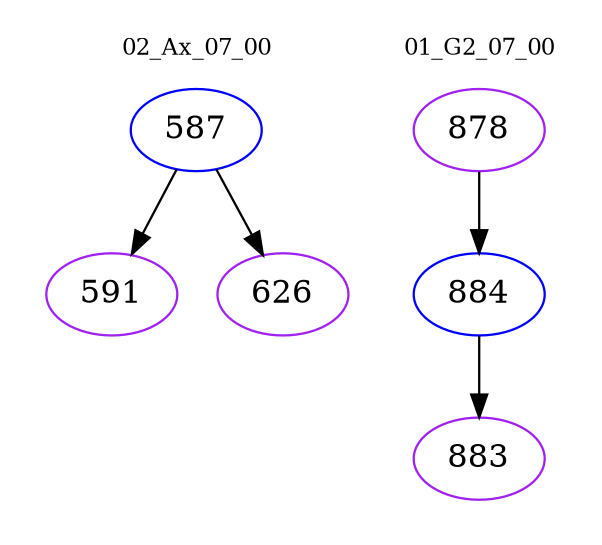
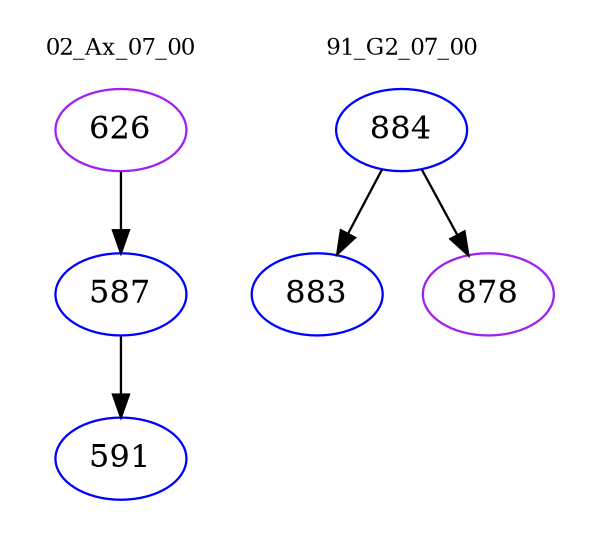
(480, 49) -> (403, 49)
(479, 201) -> (439, 202)
(234, 202) -> (121, 201)
(112, 294) -> (121, 459)
(479, 459) -> (317, 294)
